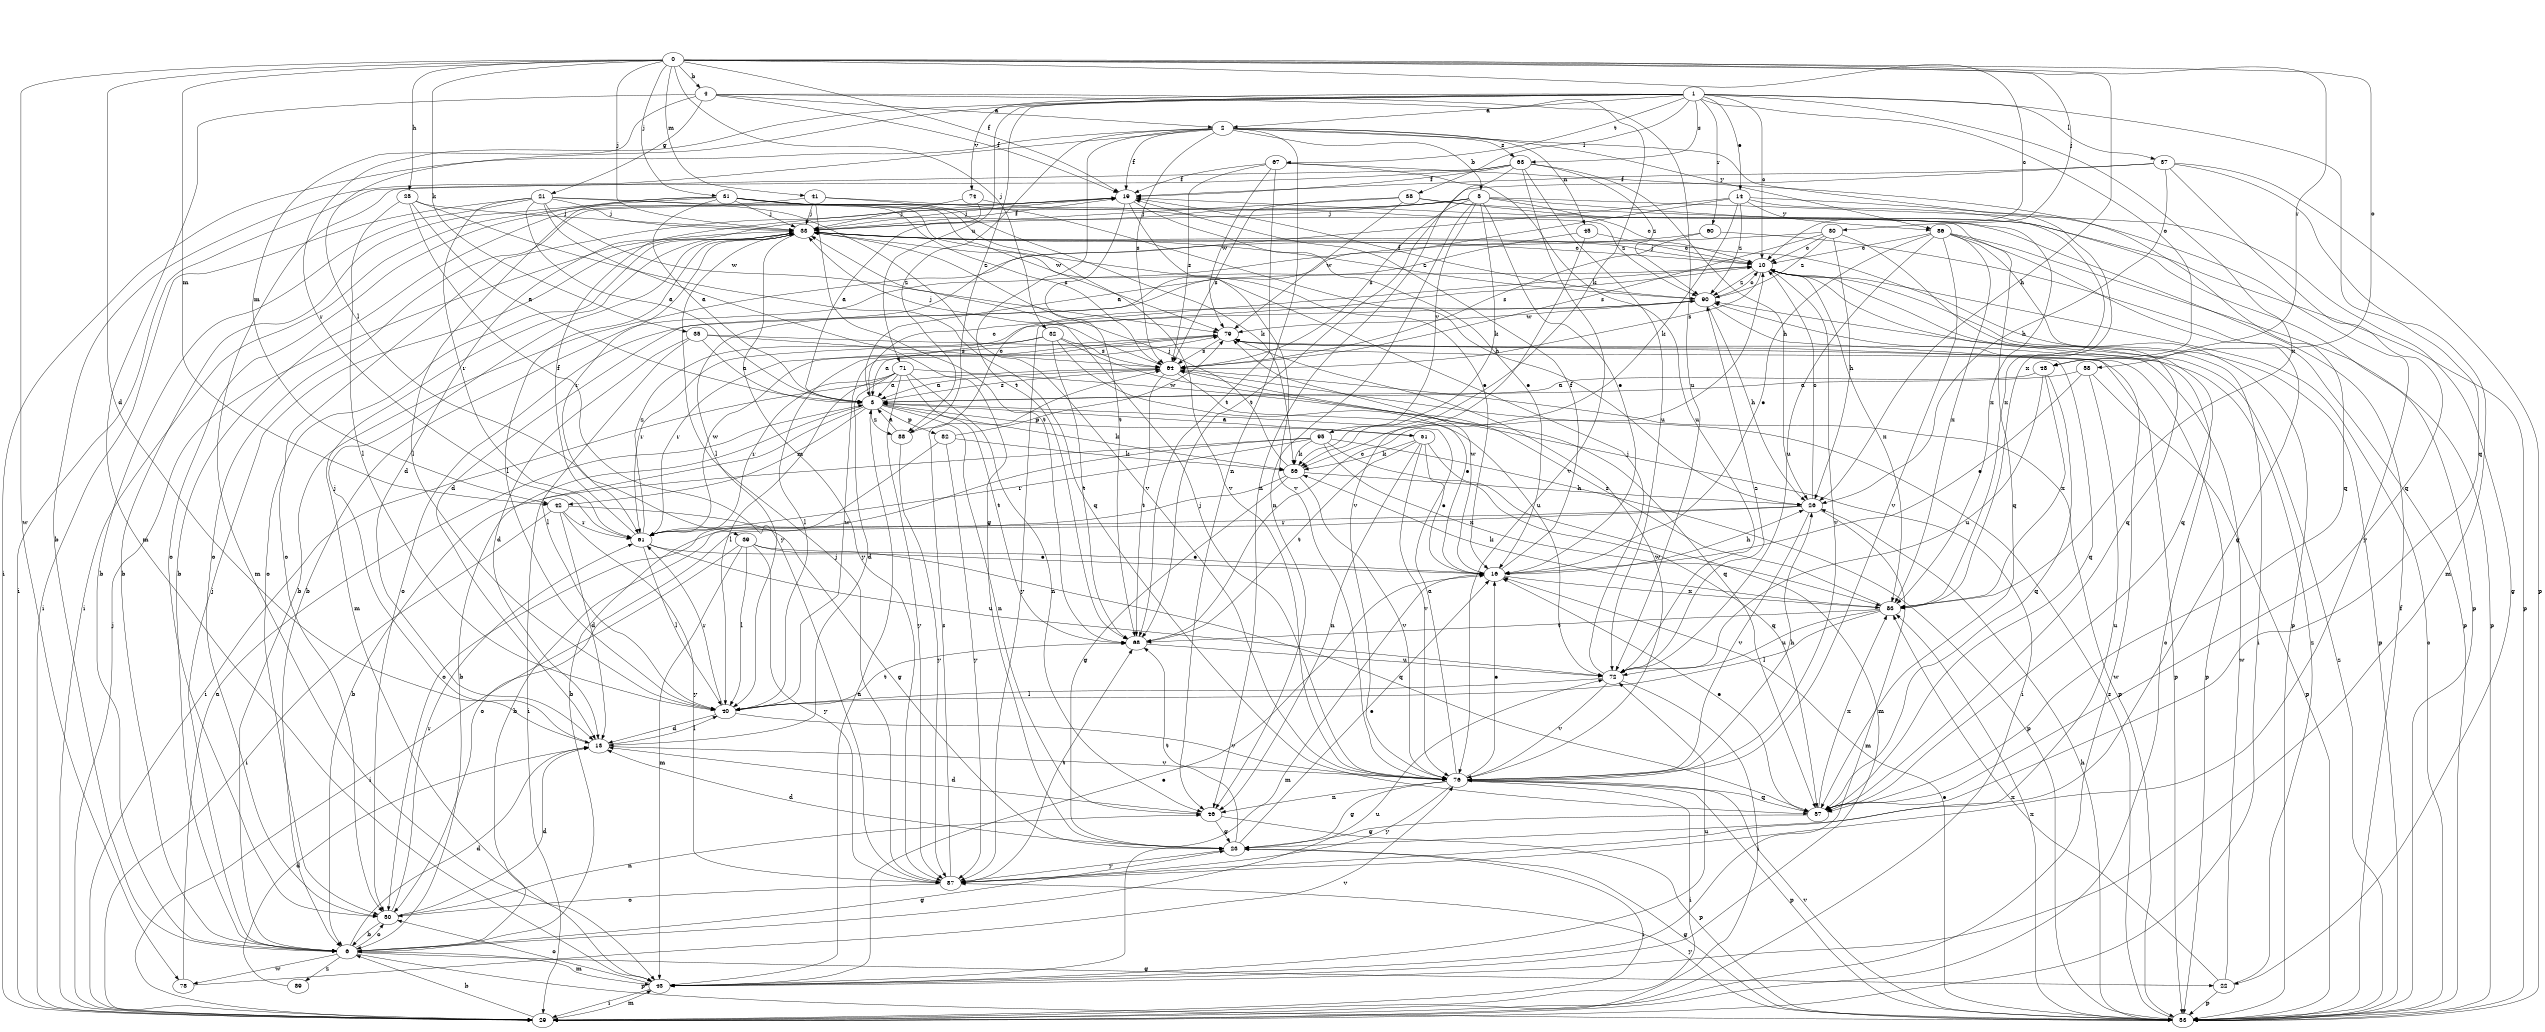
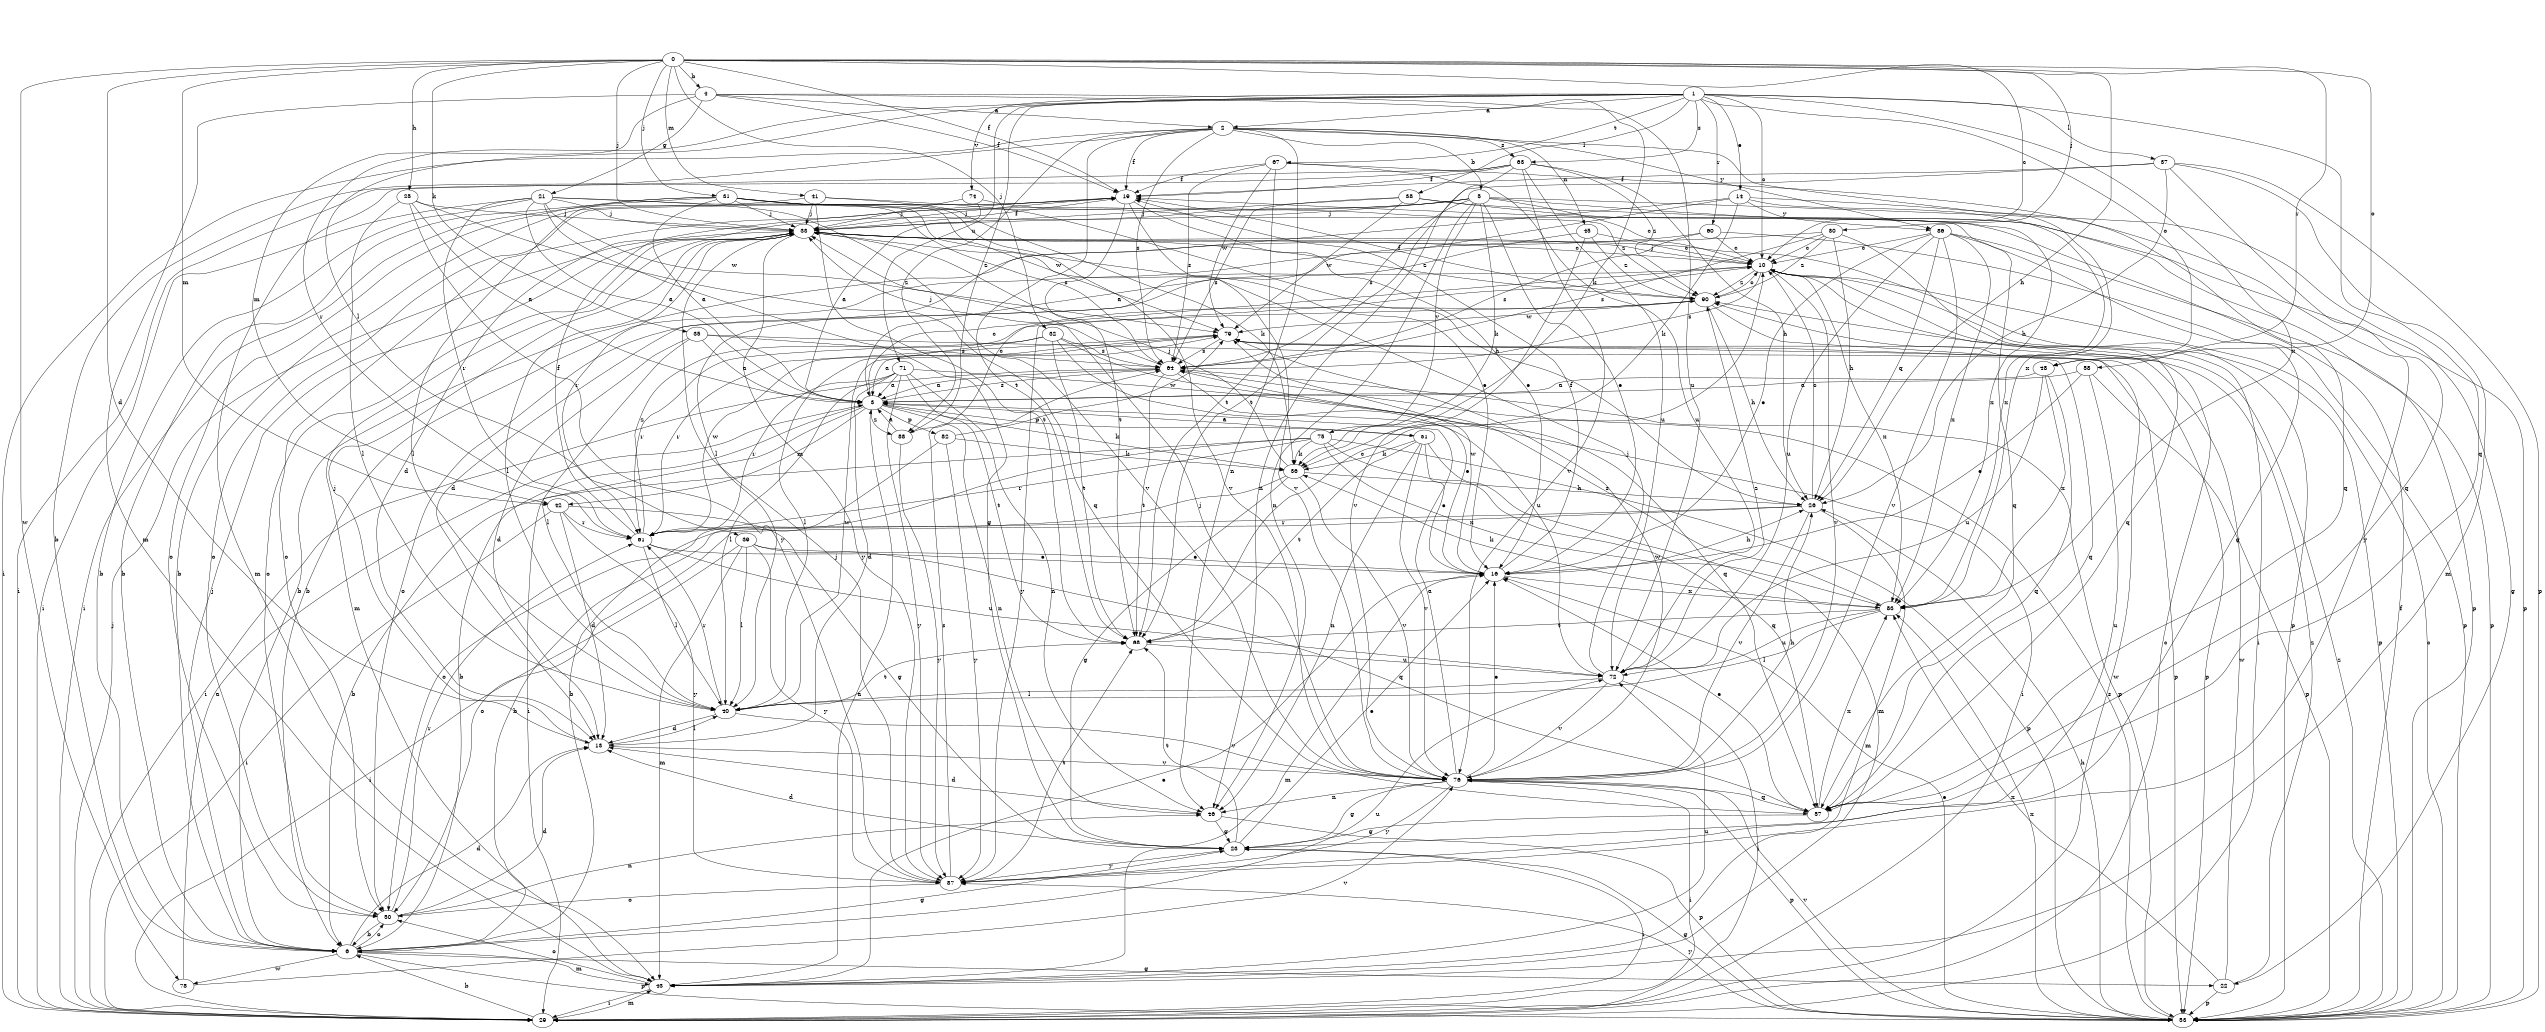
(1738, 248) -> (1632, 278)
none -> (1731, 249)
(1321, 437) -> (1321, 437)
(2180, 523) -> (1893, 373)
(298, 986) -> none
